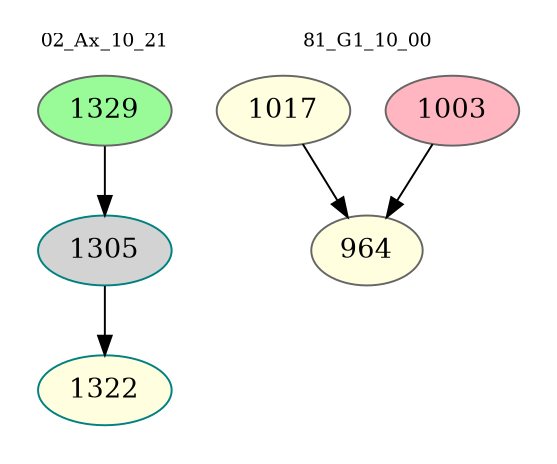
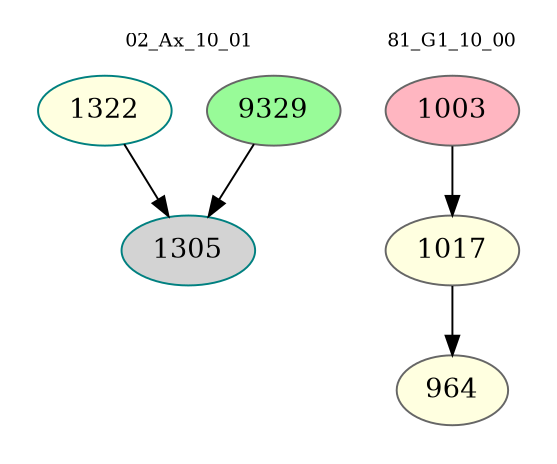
(105, 42) -> (189, 42)
(105, 111) -> (274, 111)
(415, 172) -> (452, 171)
(105, 311) -> (141, 172)
